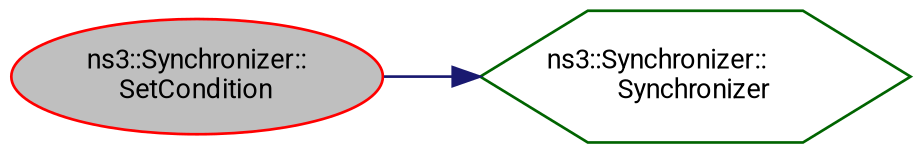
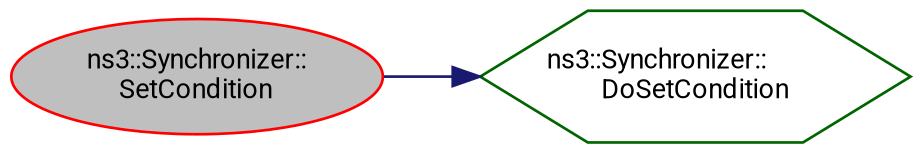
(695, 77) -> (695, 77)
